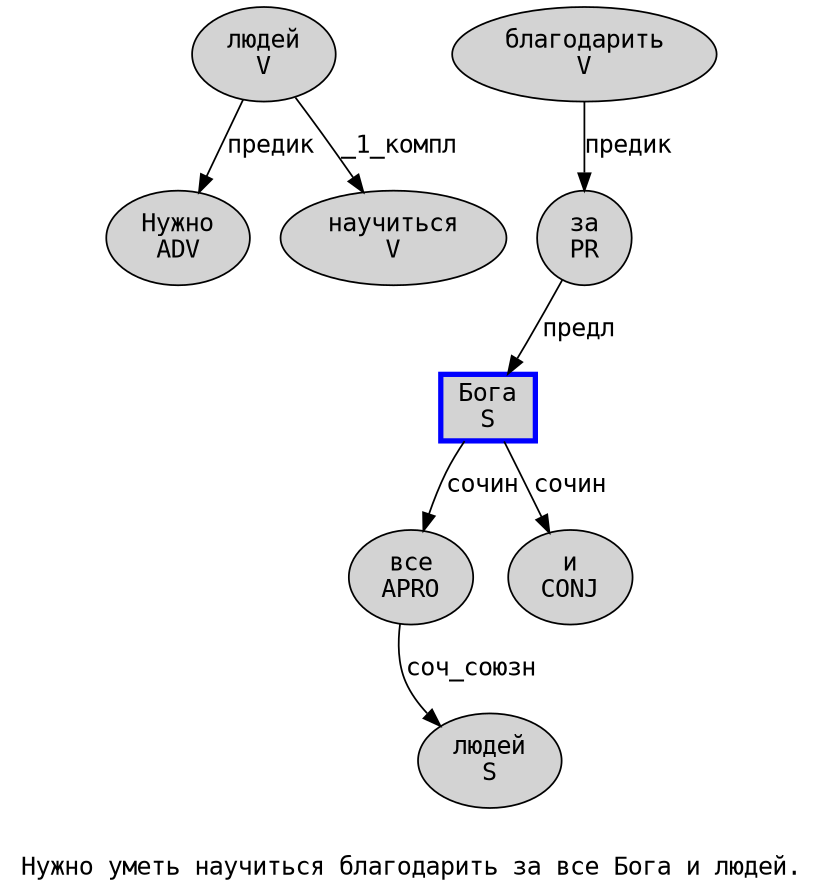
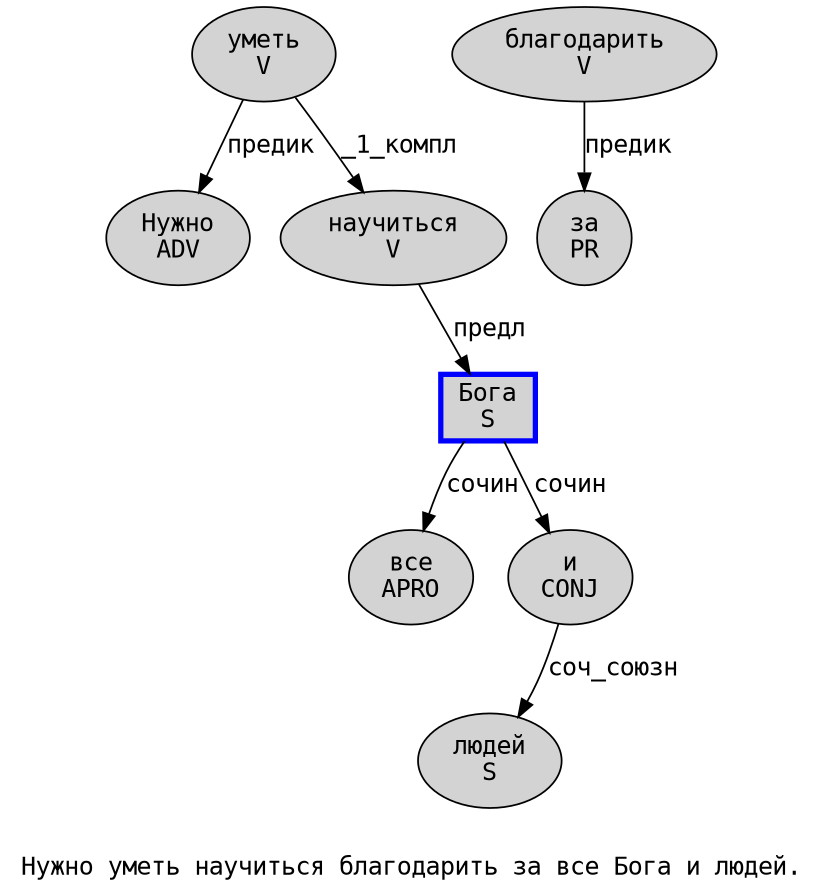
(264, 54) -> (264, 54)
(540, 319) -> (440, 321)
(402, 672) -> (545, 663)
